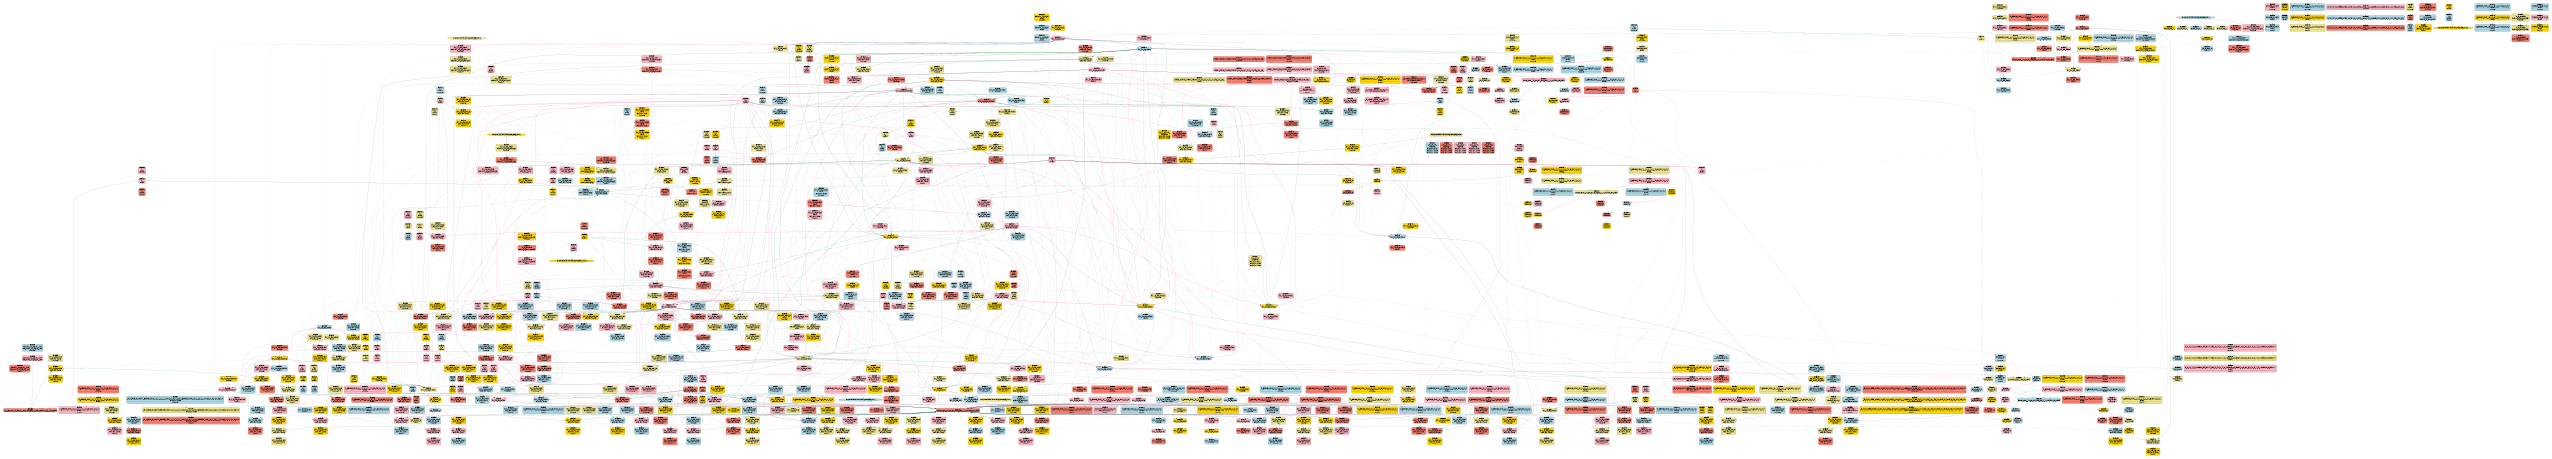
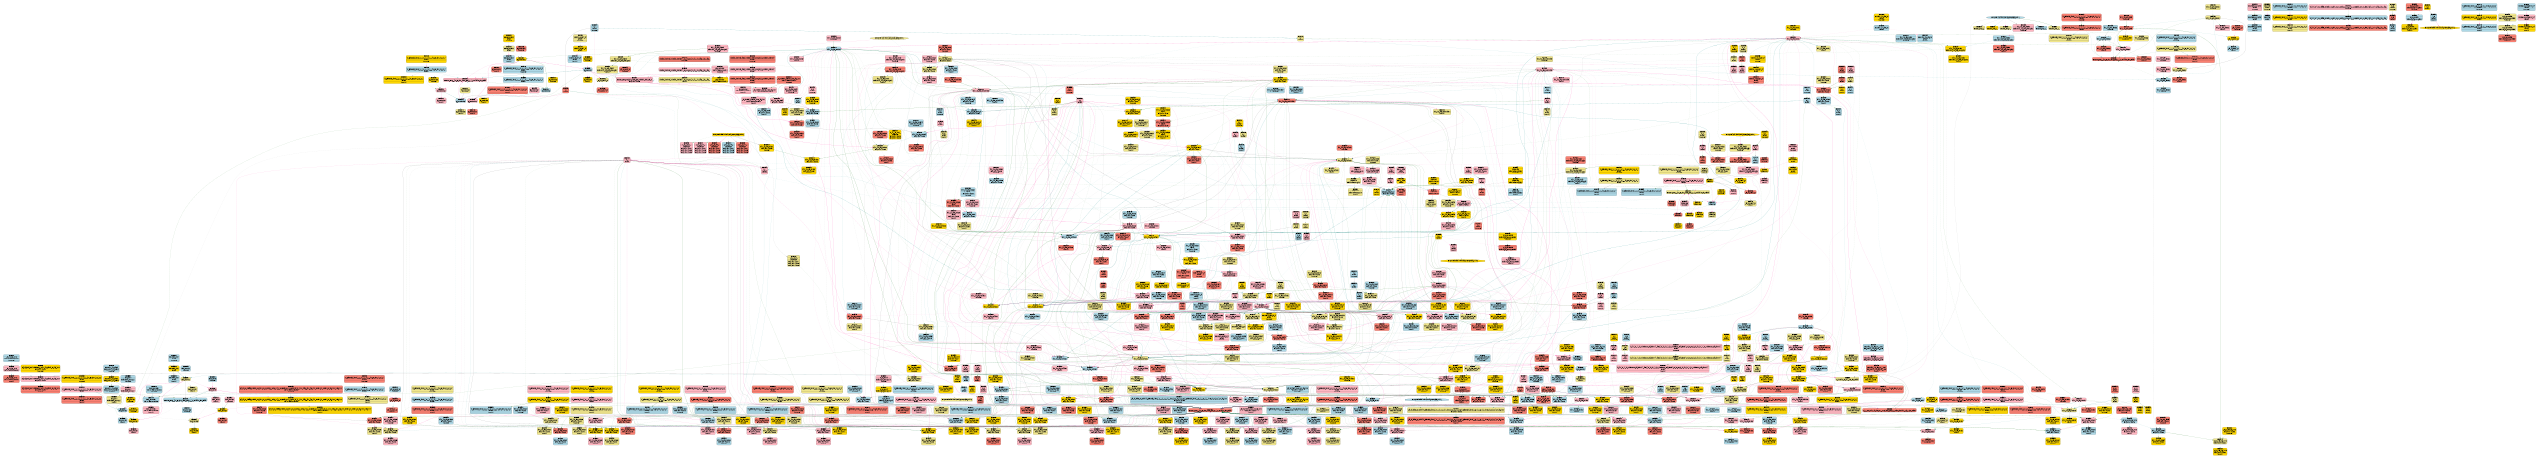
(2285, 7) -> (2267, 7)
(940, 90) -> (1070, 90)
(262, 369) -> (1799, 369)
(229, 379) -> none
(874, 379) -> none
(1168, 400) -> (1297, 400)
(1304, 421) -> (743, 421)
